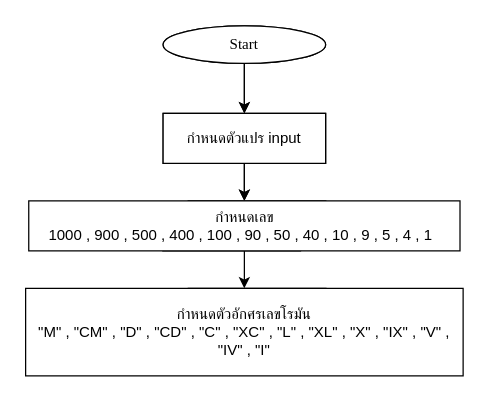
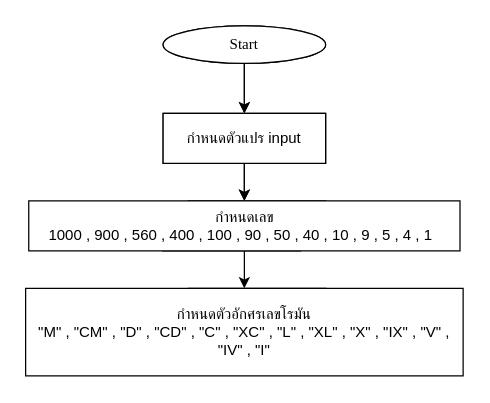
(245, 226) -> (245, 226)
